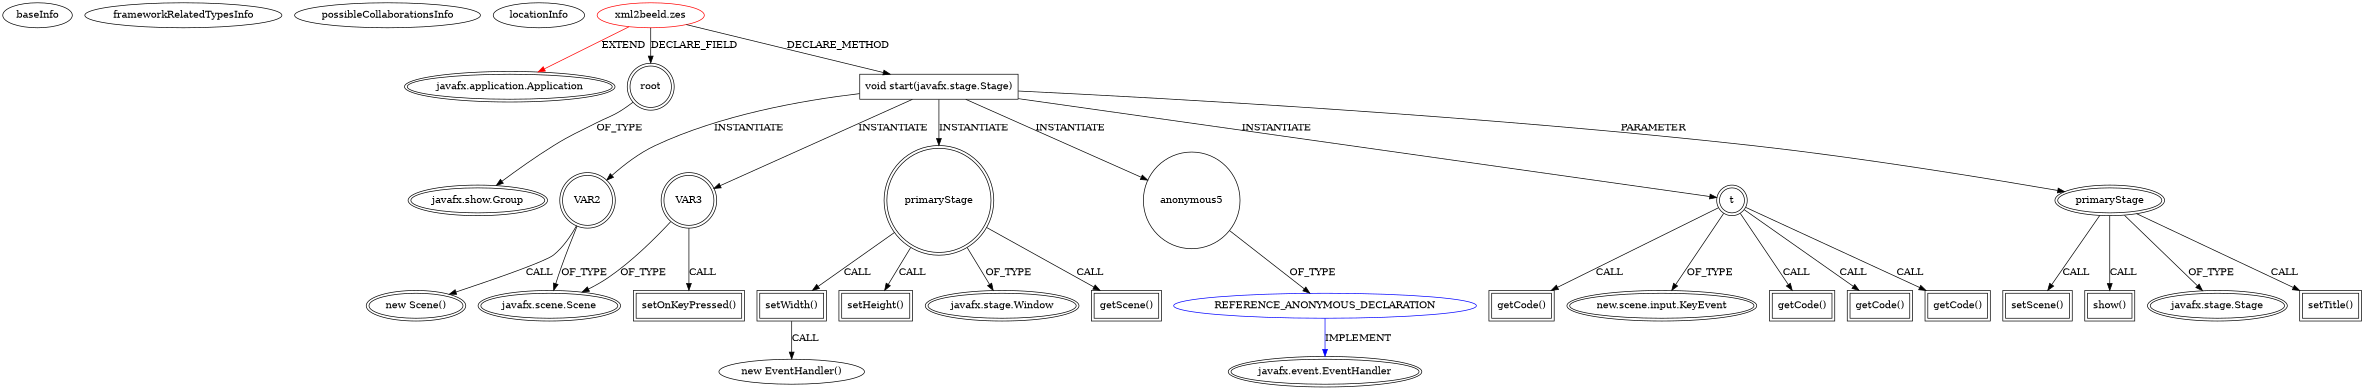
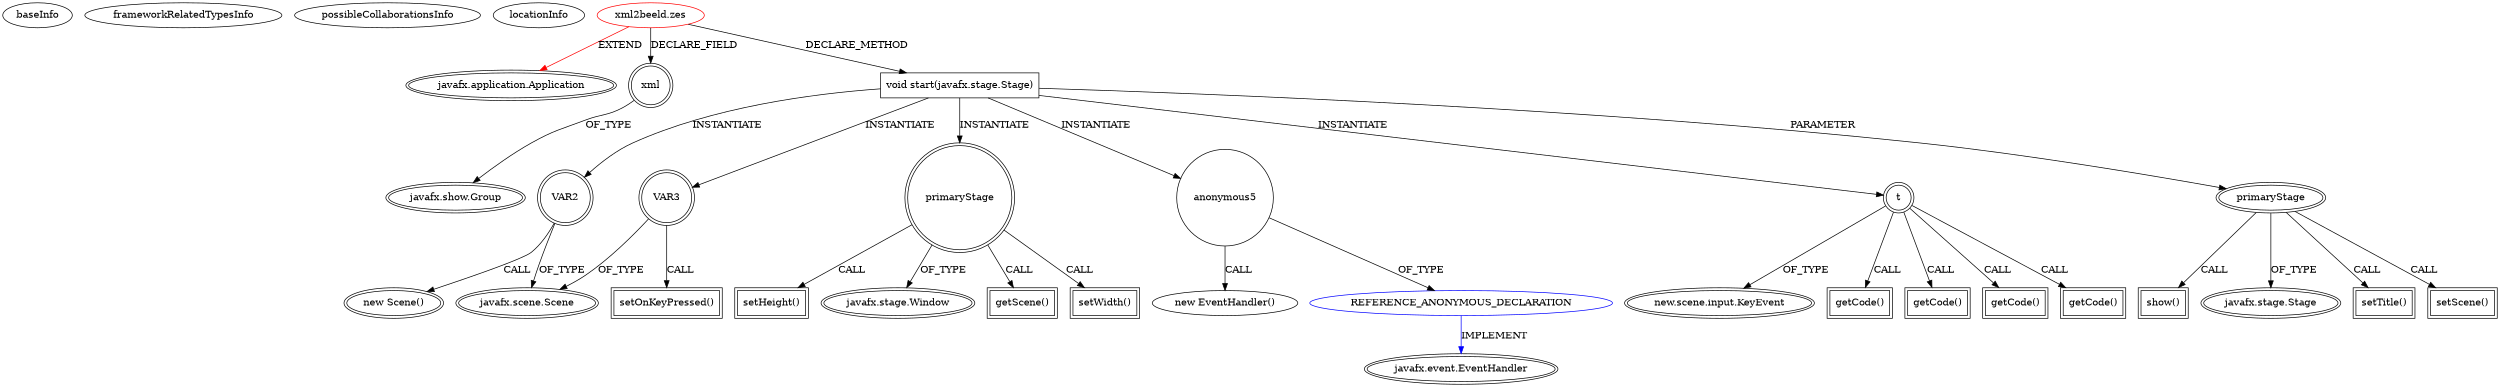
(651, 87) -> (651, 85)
(792, 337) -> (1225, 265)
